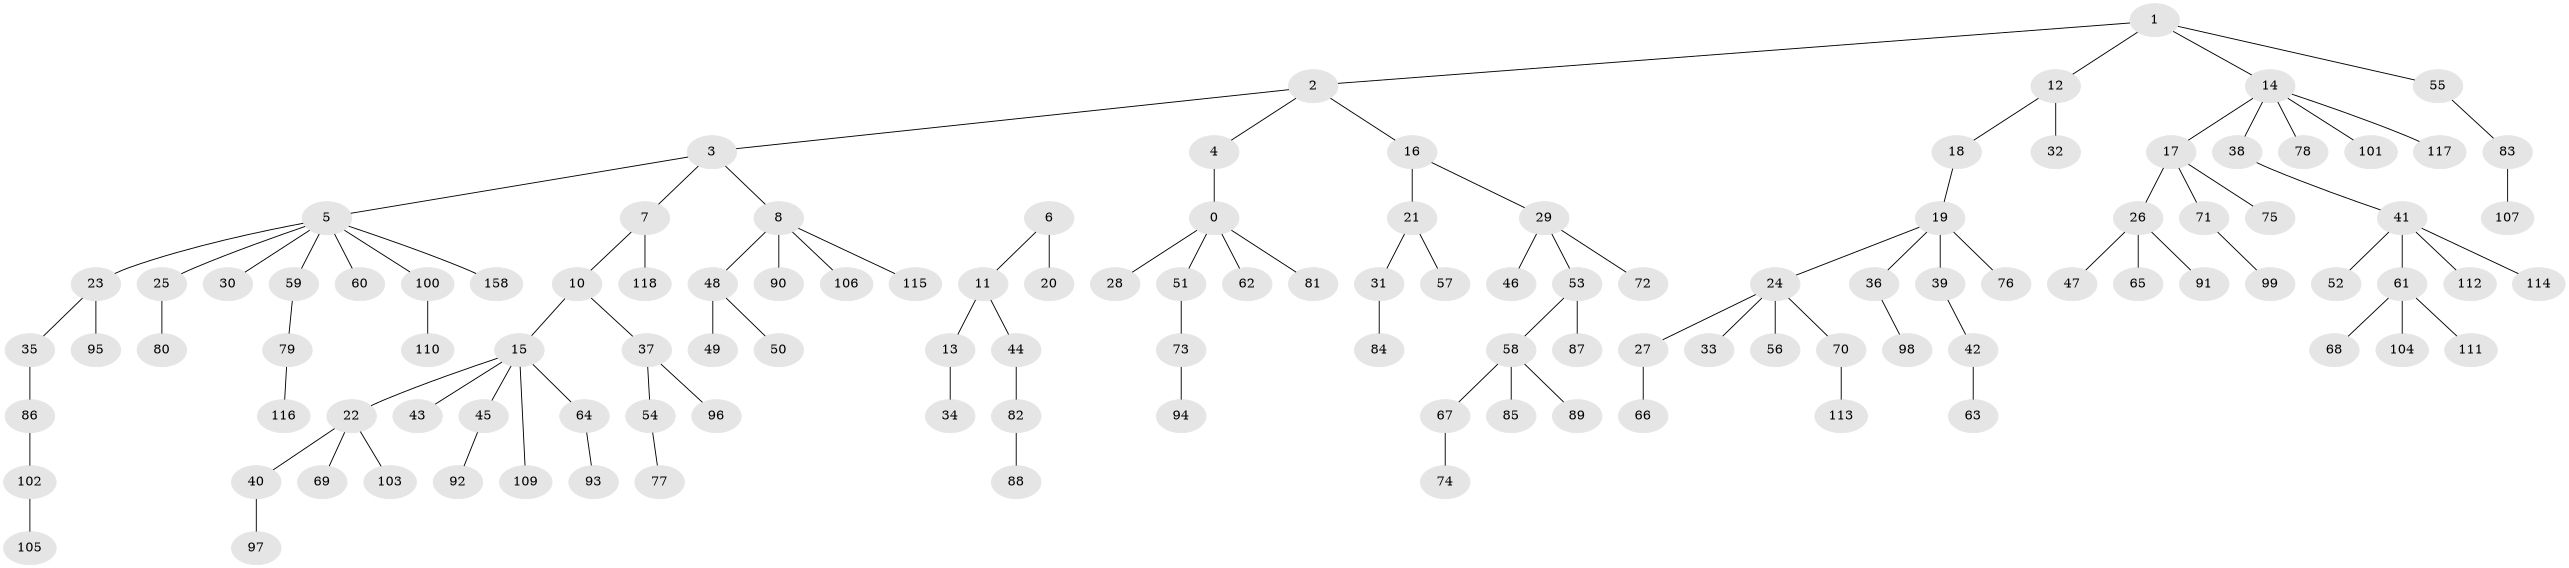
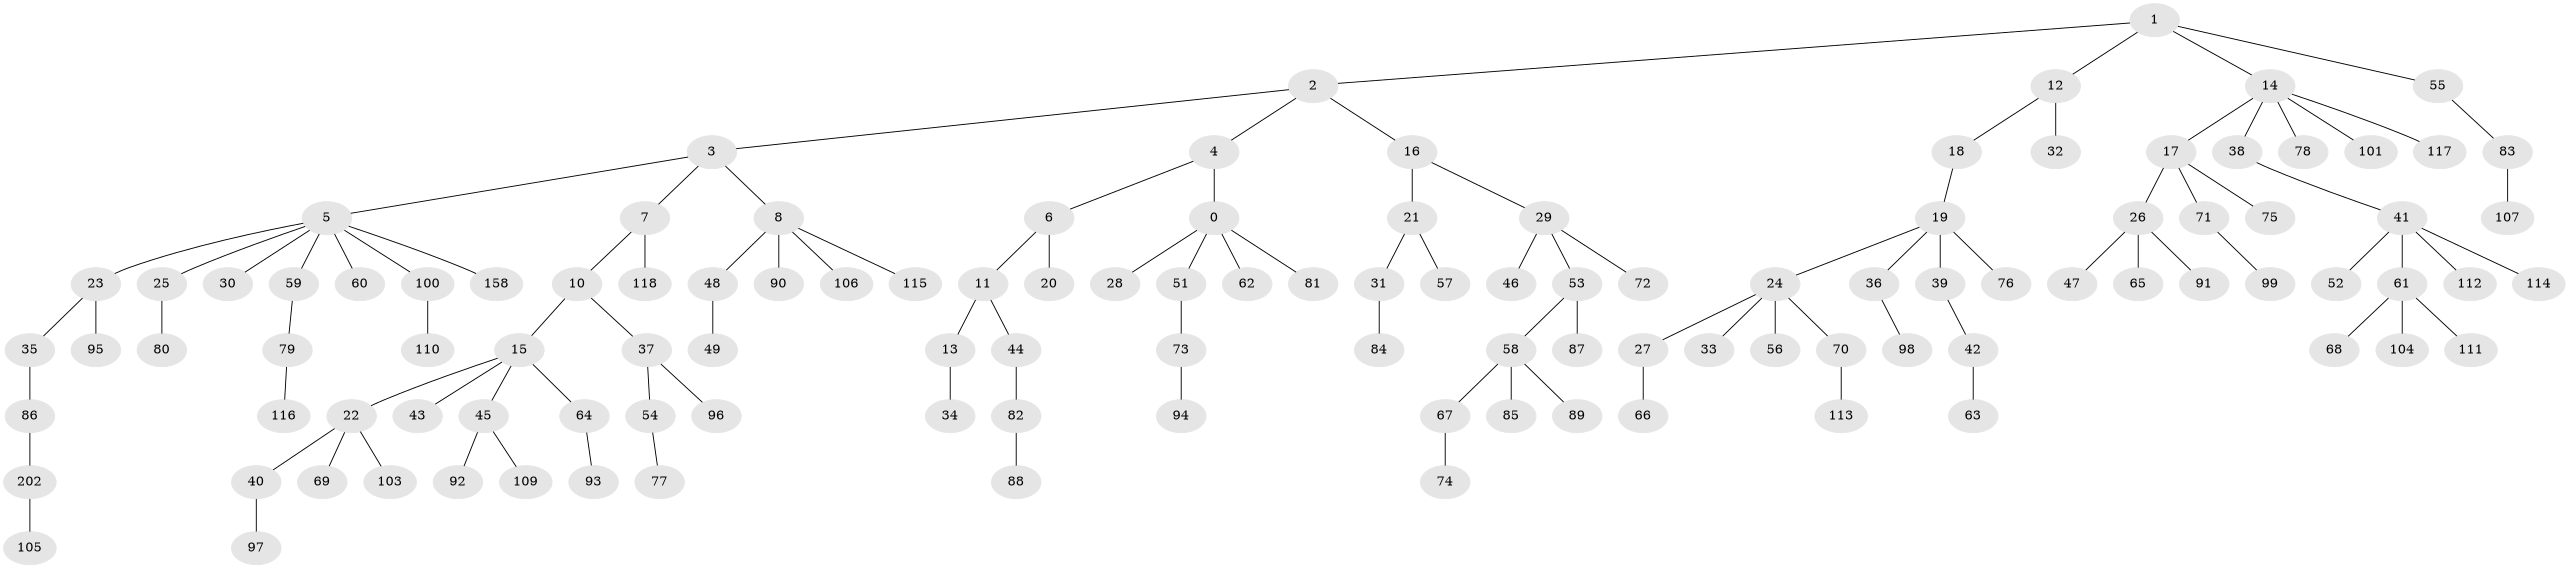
none -> (1132, 185)
(779, 350) -> none
(523, 416) -> (505, 449)
(30, 482) -> (30, 482)
